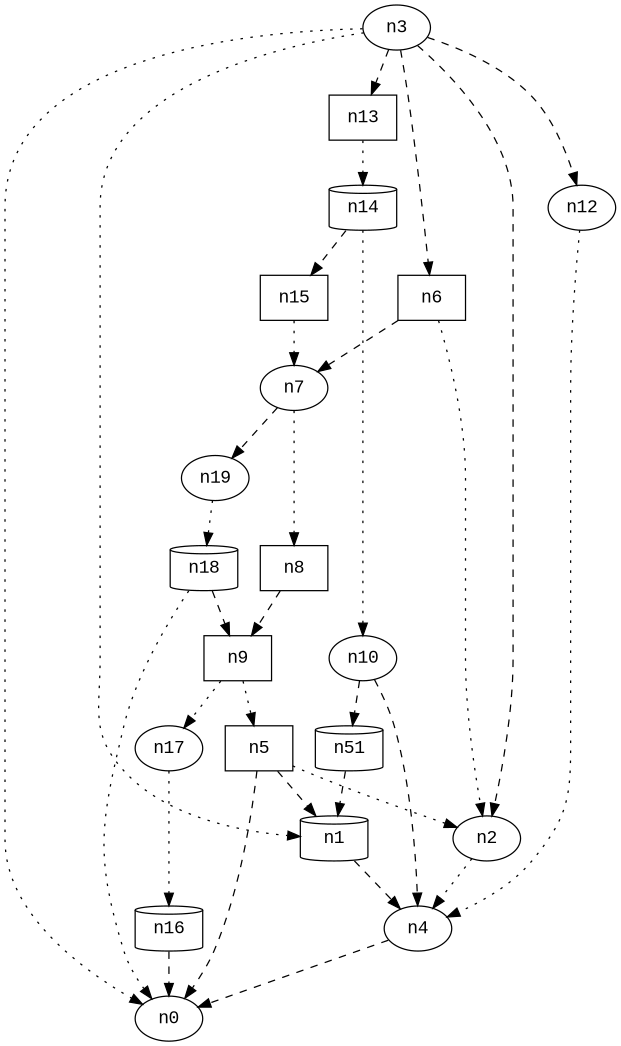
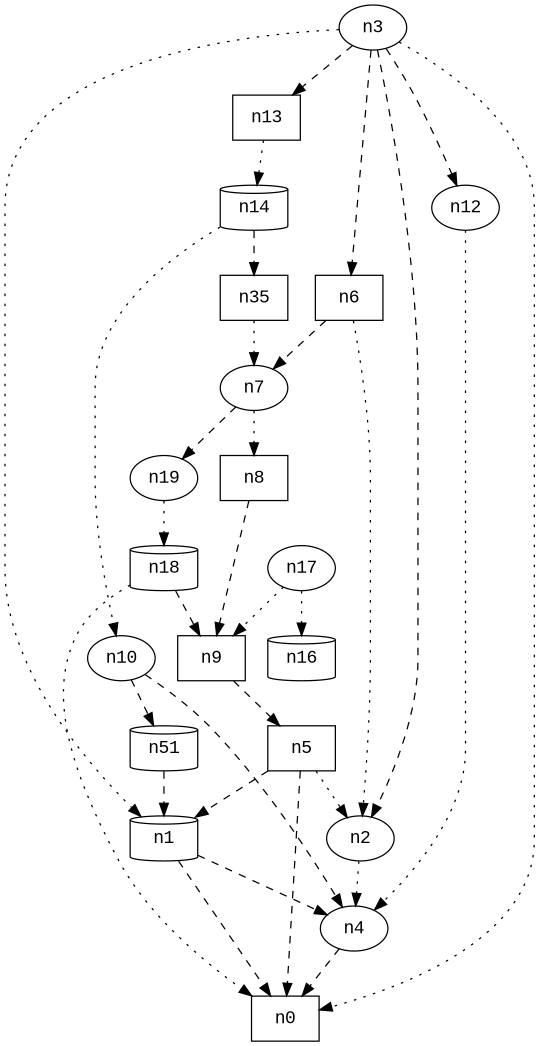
(294, 298) -> (254, 298)
(247, 697) -> (252, 699)
(206, 700) -> (263, 607)
(169, 967) -> (221, 923)
(169, 1019) -> (285, 1019)
